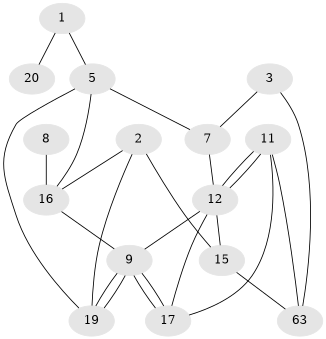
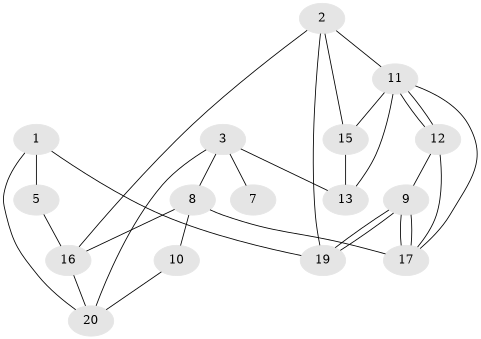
none -> (359, 49)
(150, 109) -> none
none -> (208, 170)
(211, 170) -> none
(8, 191) -> (170, 218)
none -> (138, 218)
(88, 230) -> (80, 291)
(219, 230) -> (370, 109)
none -> (297, 234)
none -> (177, 260)
(300, 321) -> (346, 200)
